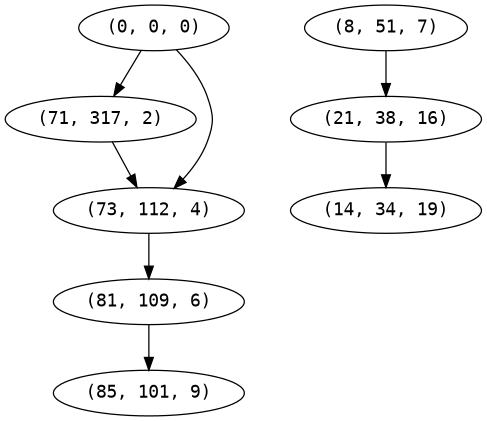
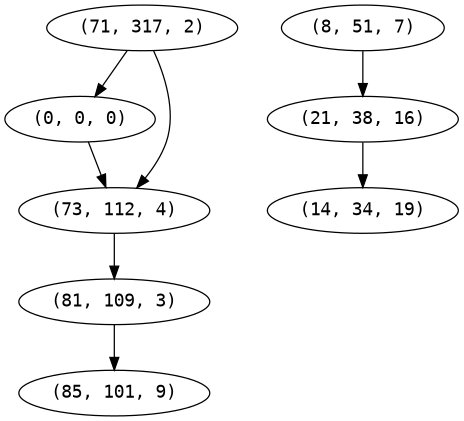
(131, 68) -> (115, 68)
(149, 302) -> (114, 302)
